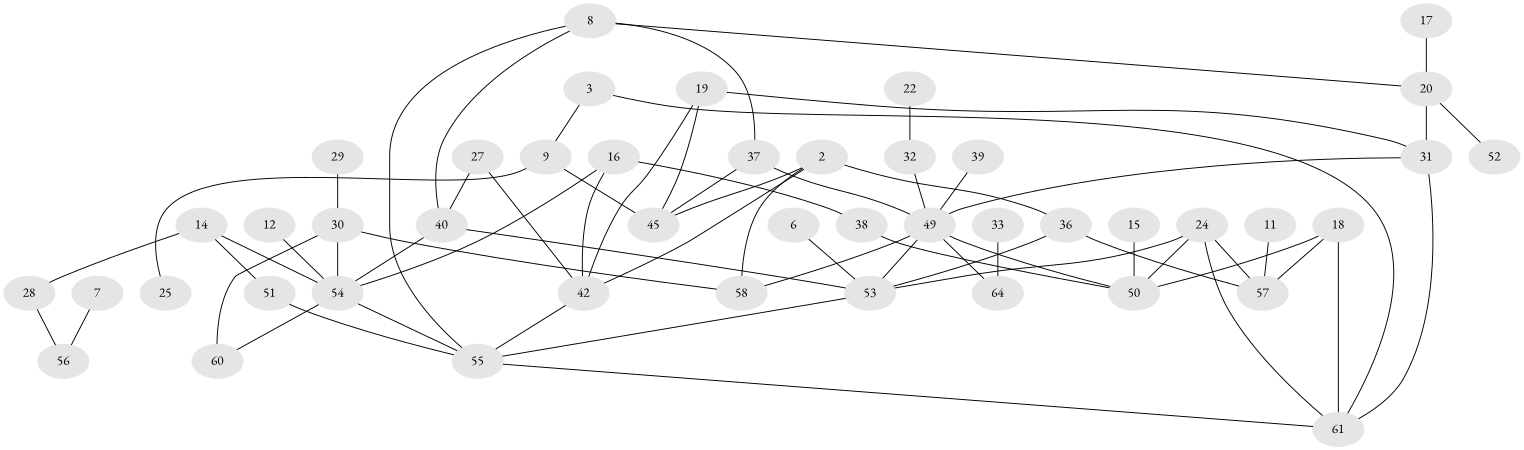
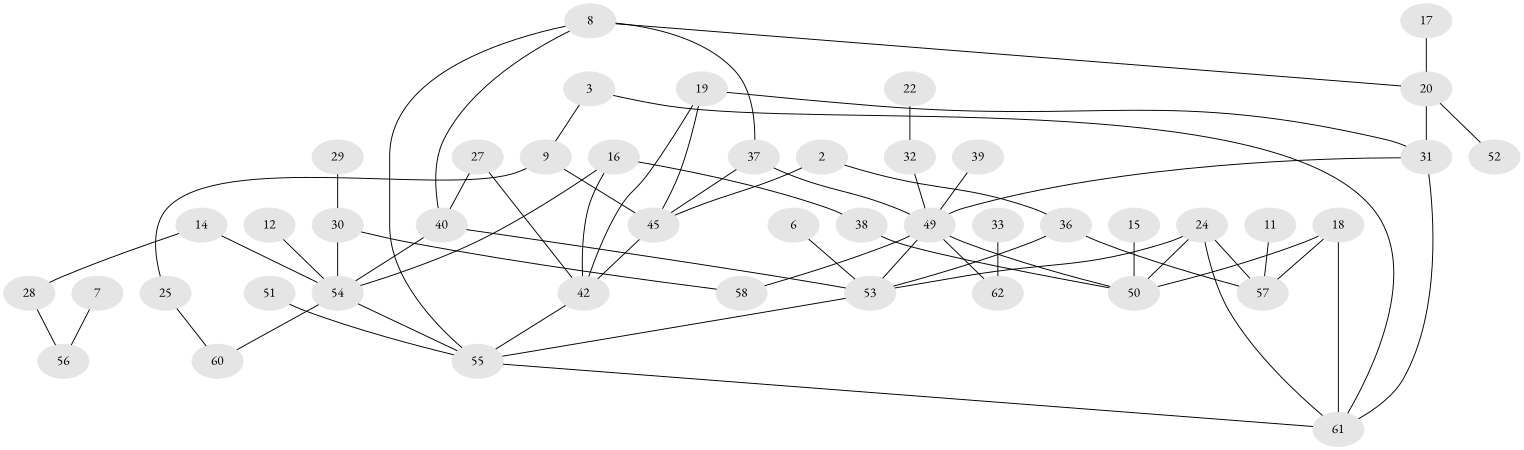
(757, 213) -> none
(707, 231) -> (619, 259)
(235, 259) -> none
(241, 273) -> (192, 327)
(998, 293) -> (998, 293)
